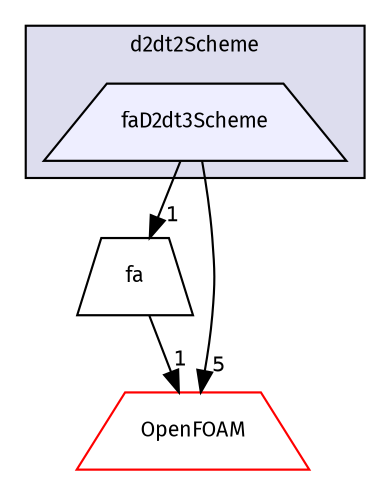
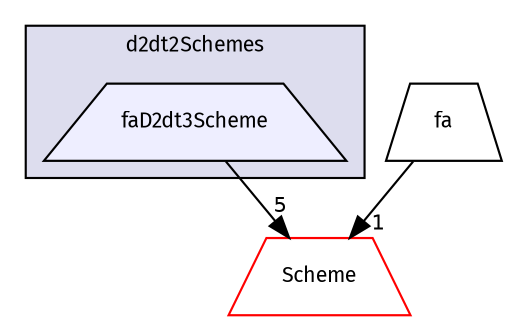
(195, 46) -> (195, 46)
(169, 191) -> none
(193, 431) -> (320, 277)
